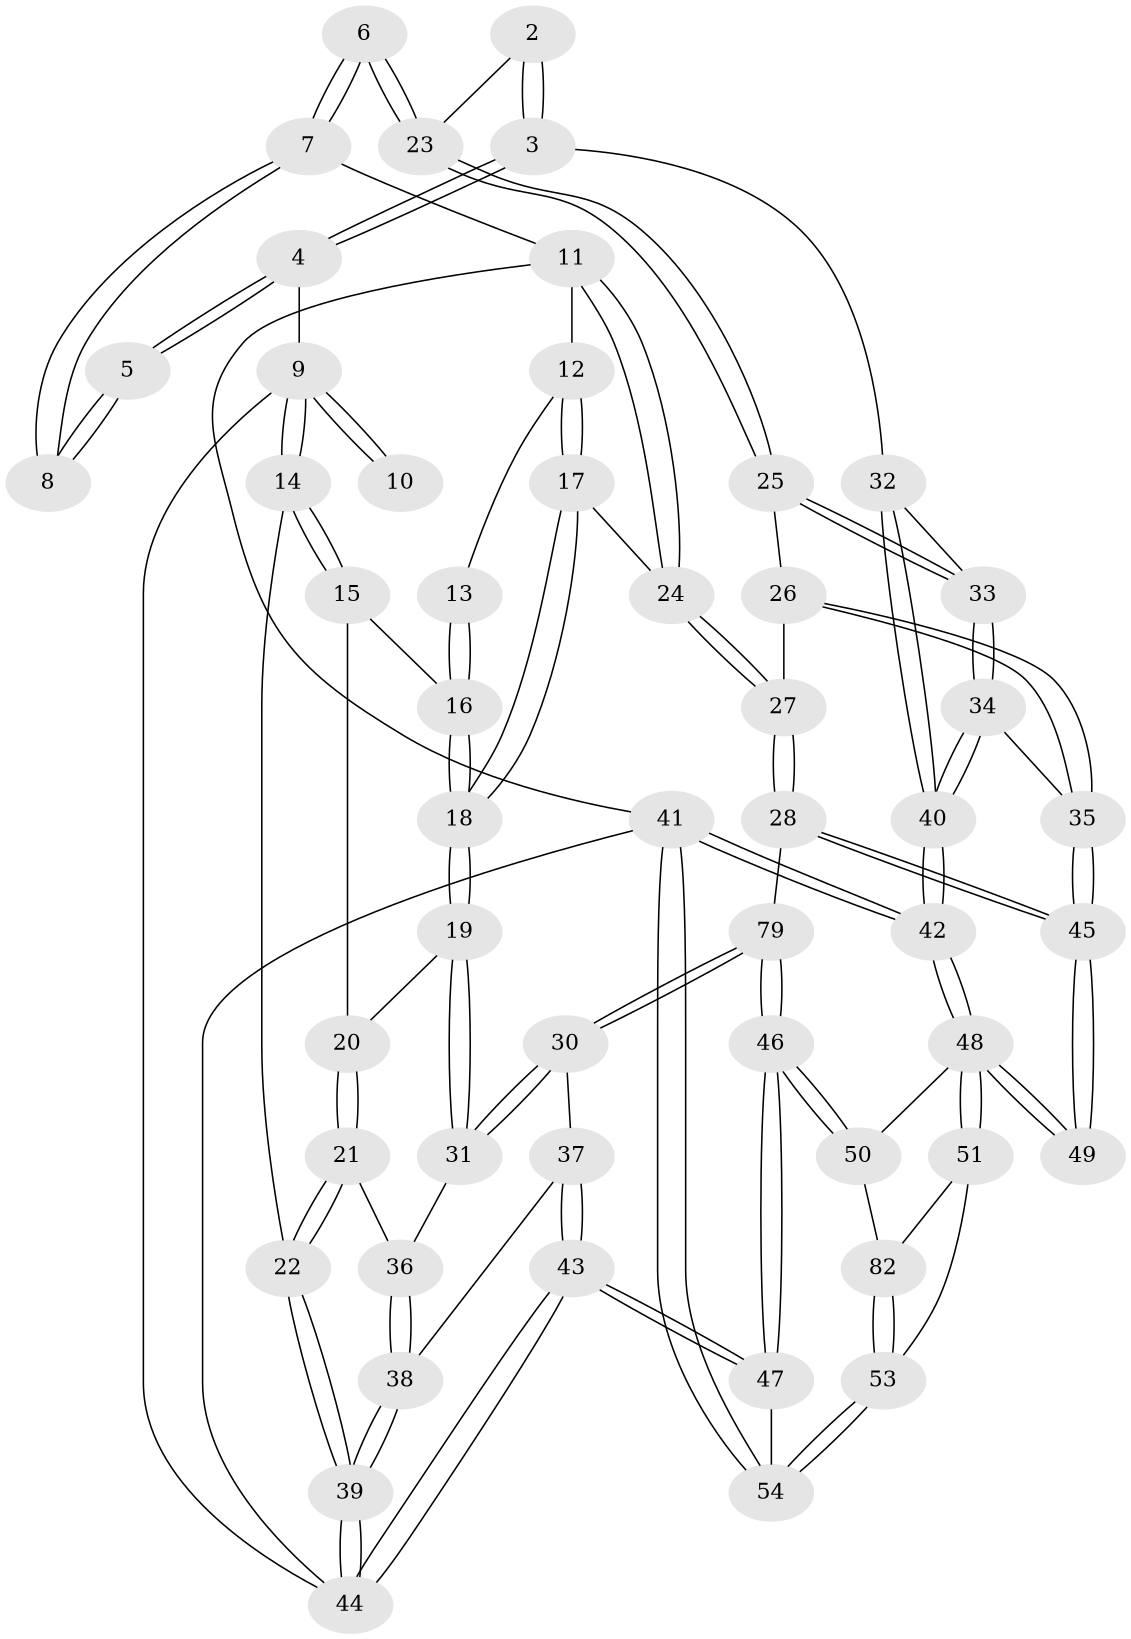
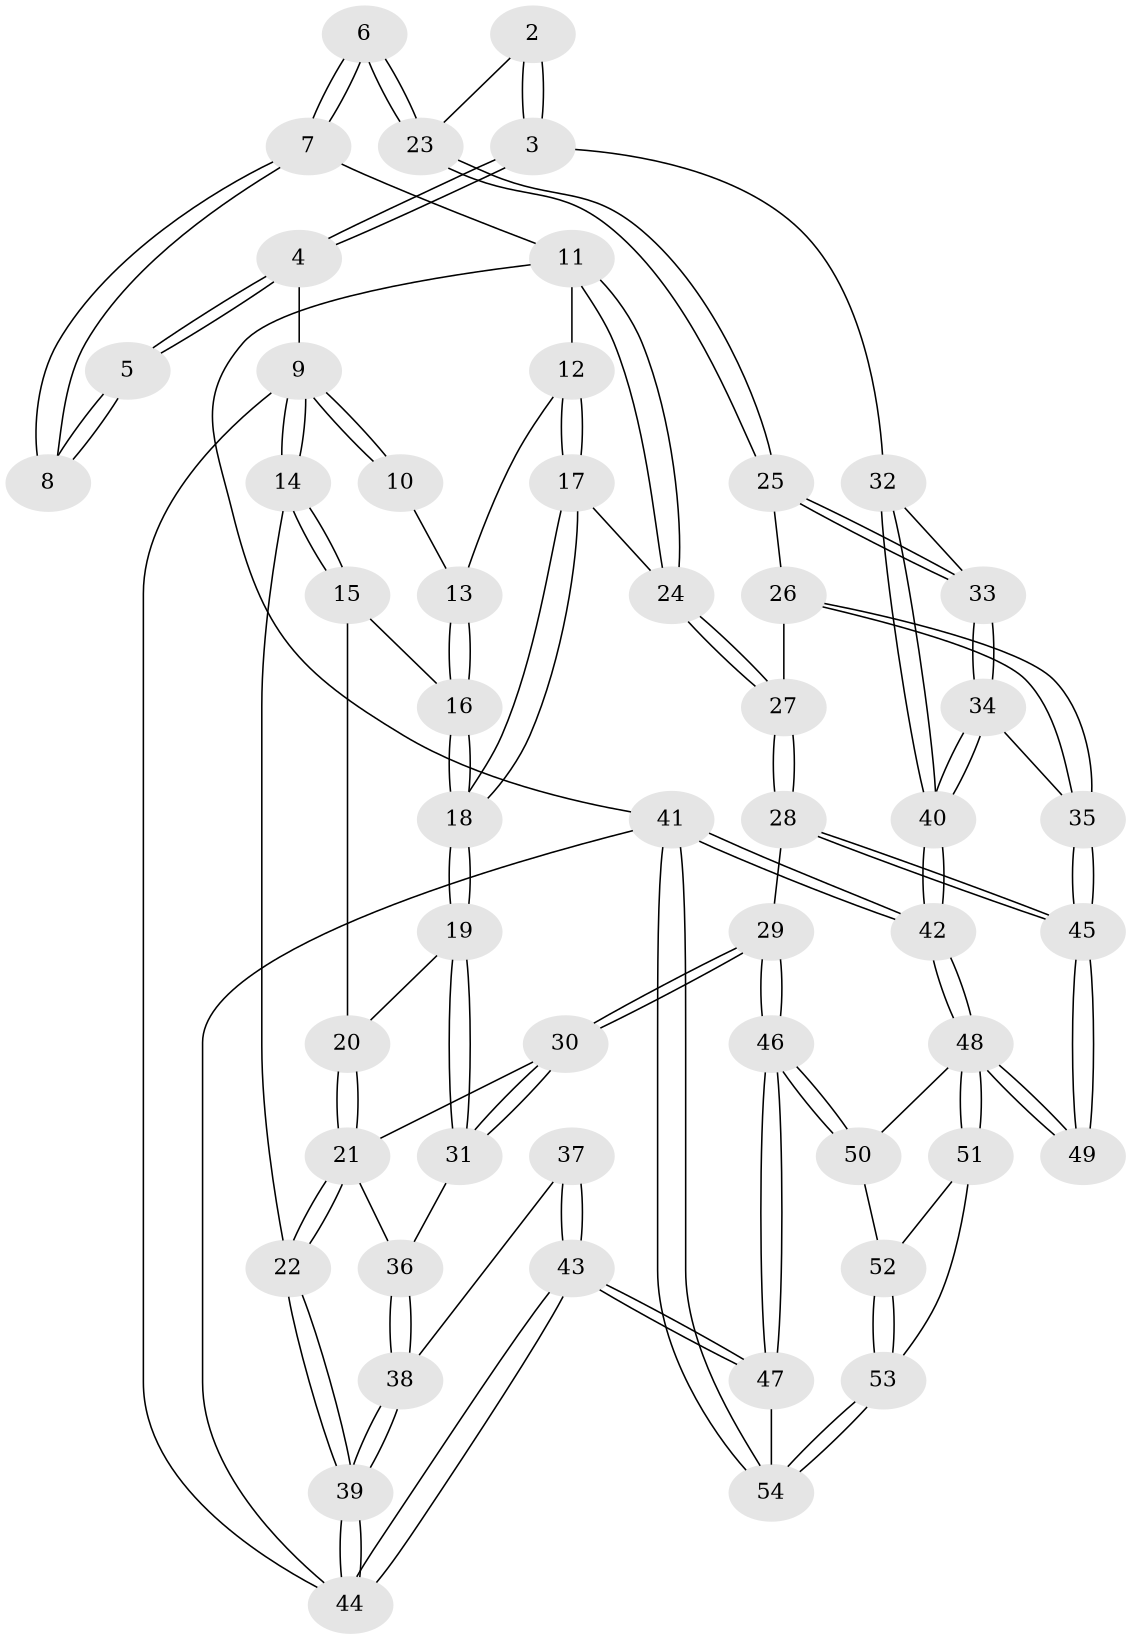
none -> (430, 539)
(771, 932) -> (771, 932)
(569, 1100) -> (441, 1108)
(884, 1268) -> (884, 1268)
